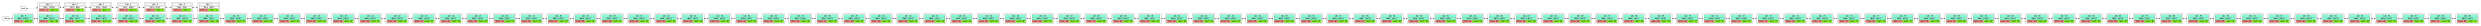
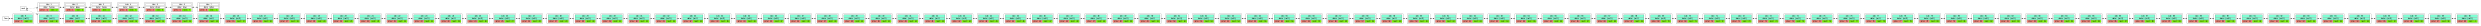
(36, 19) -> (32, 12)
